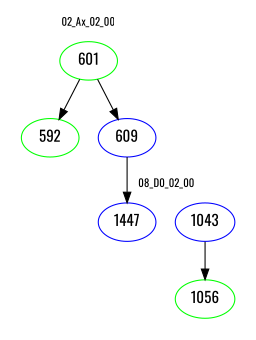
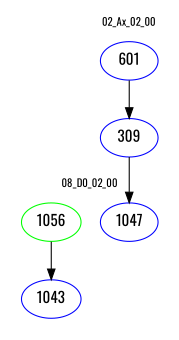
(89, 61) -> (129, 61)
(50, 138) -> none
(127, 138) -> (129, 138)
(127, 222) -> (129, 222)
(205, 255) -> (51, 255)
